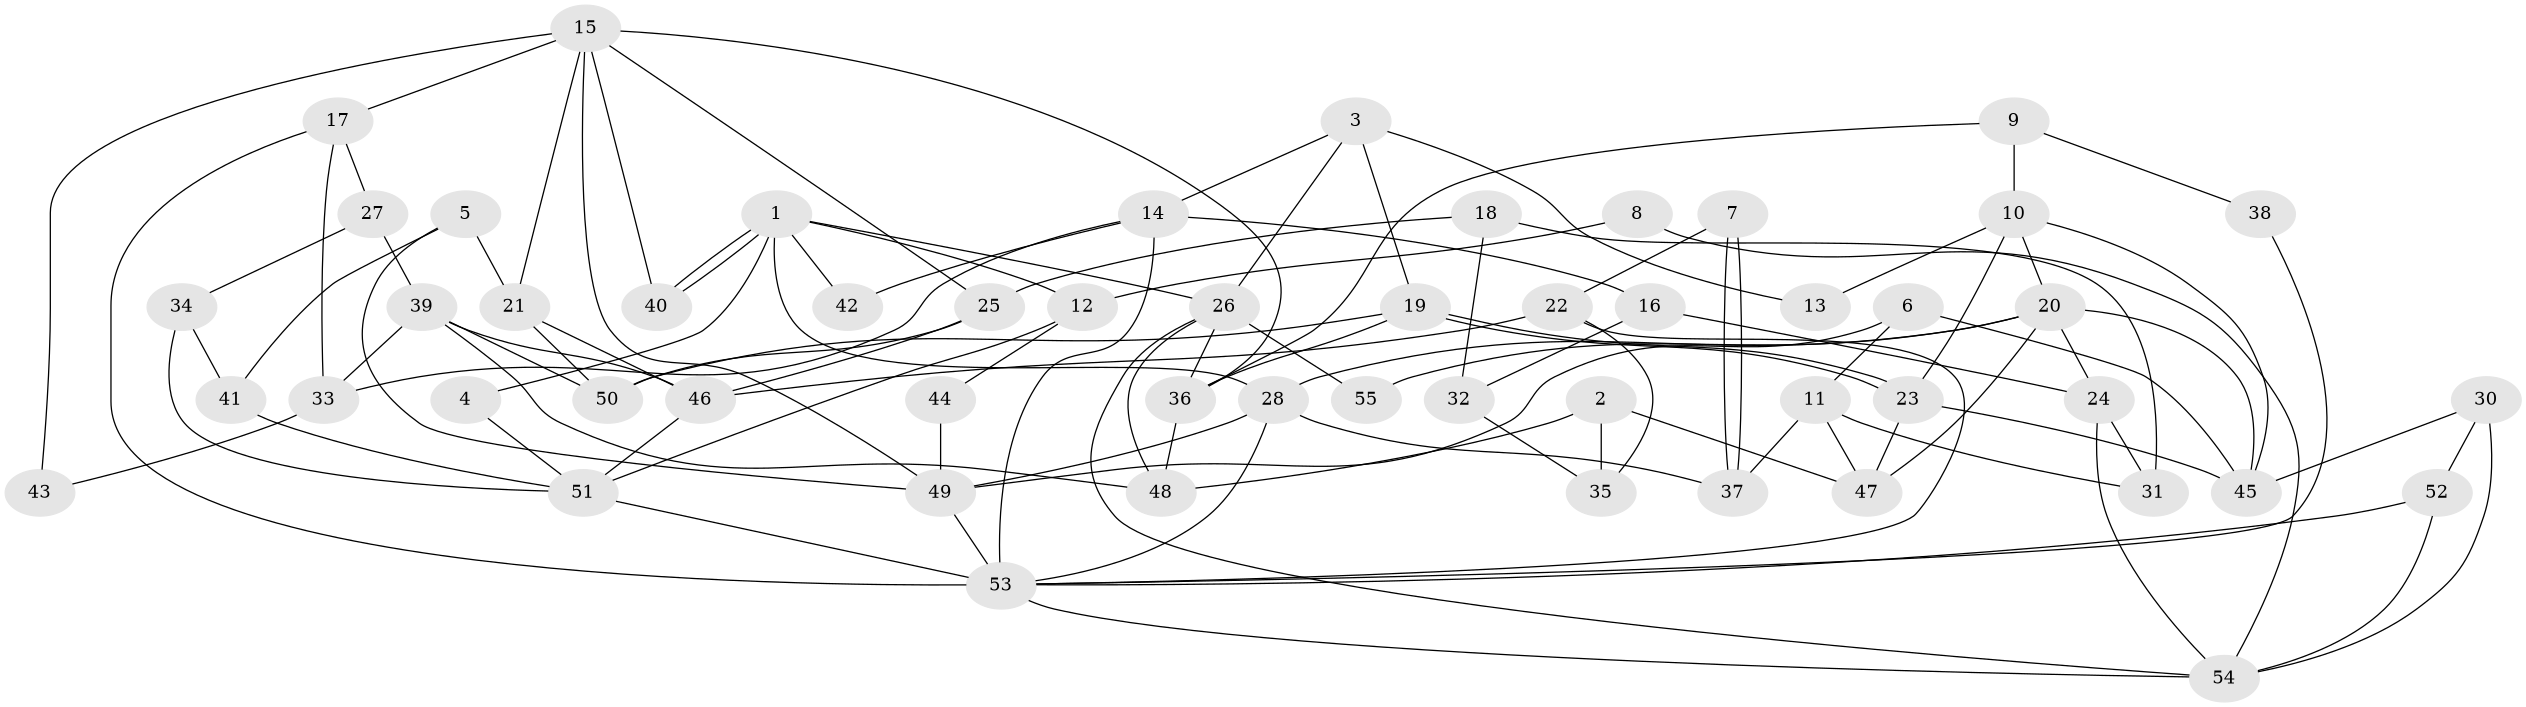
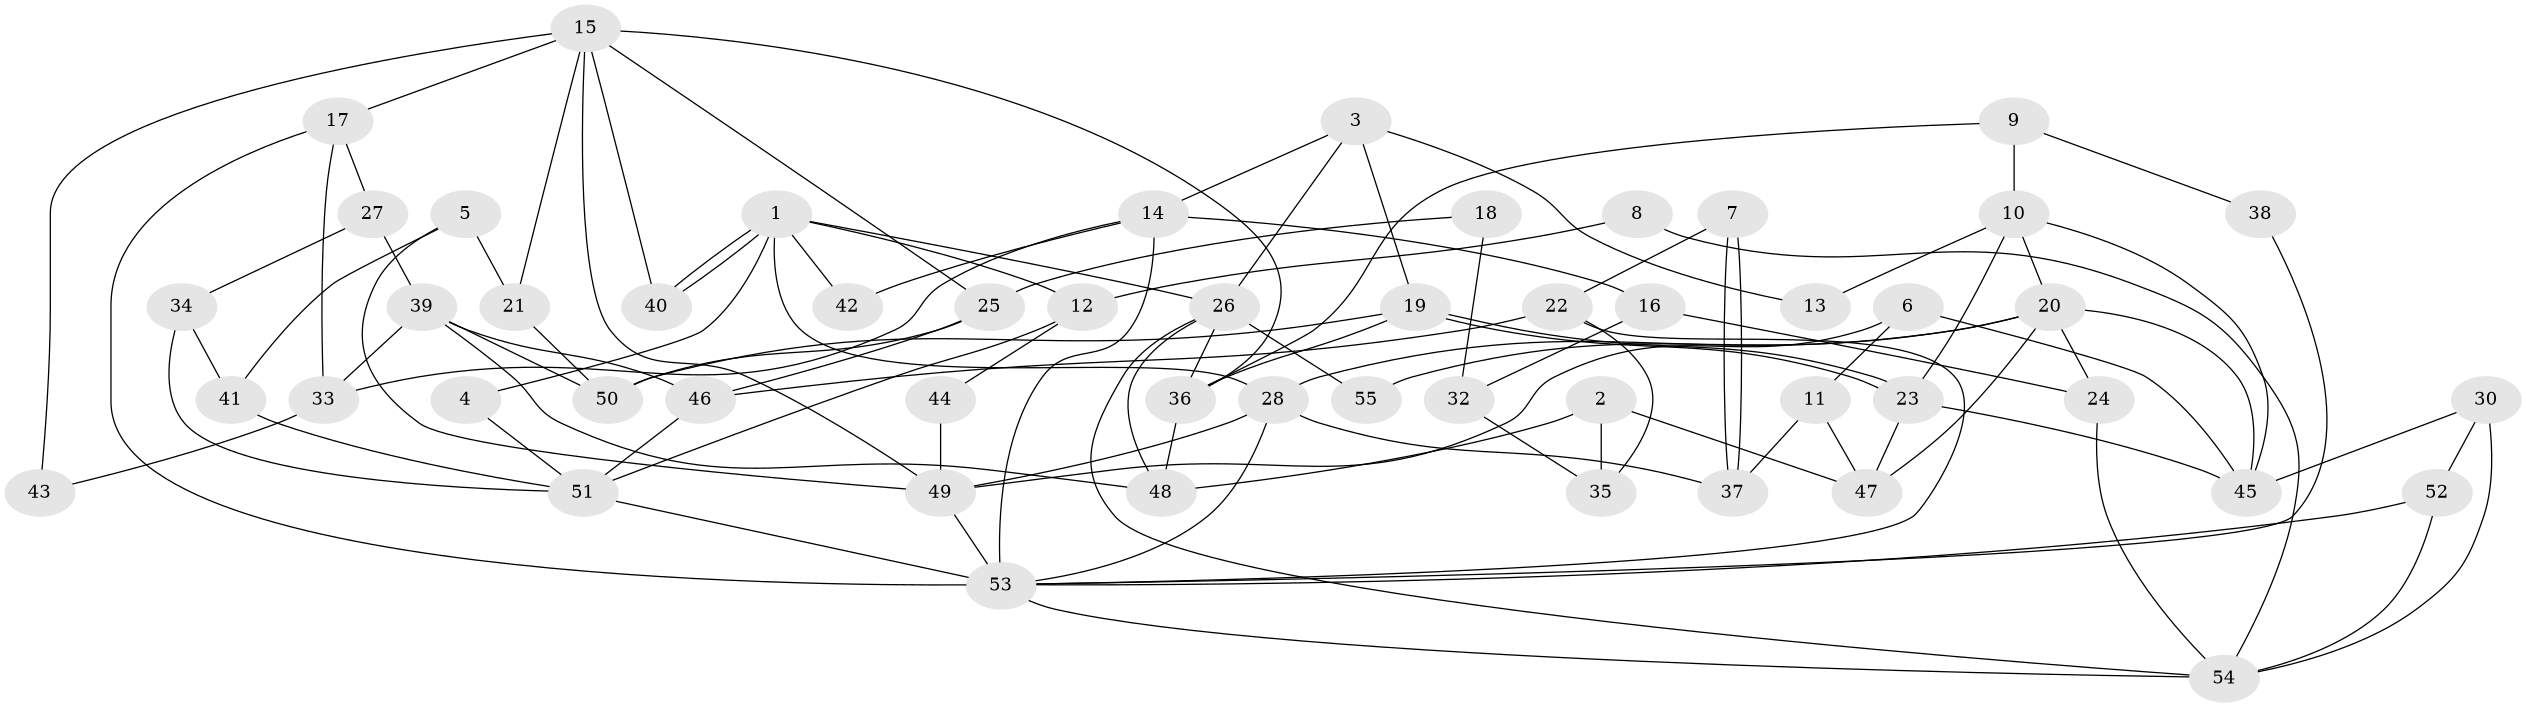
(608, 354) -> none
(2153, 493) -> none
